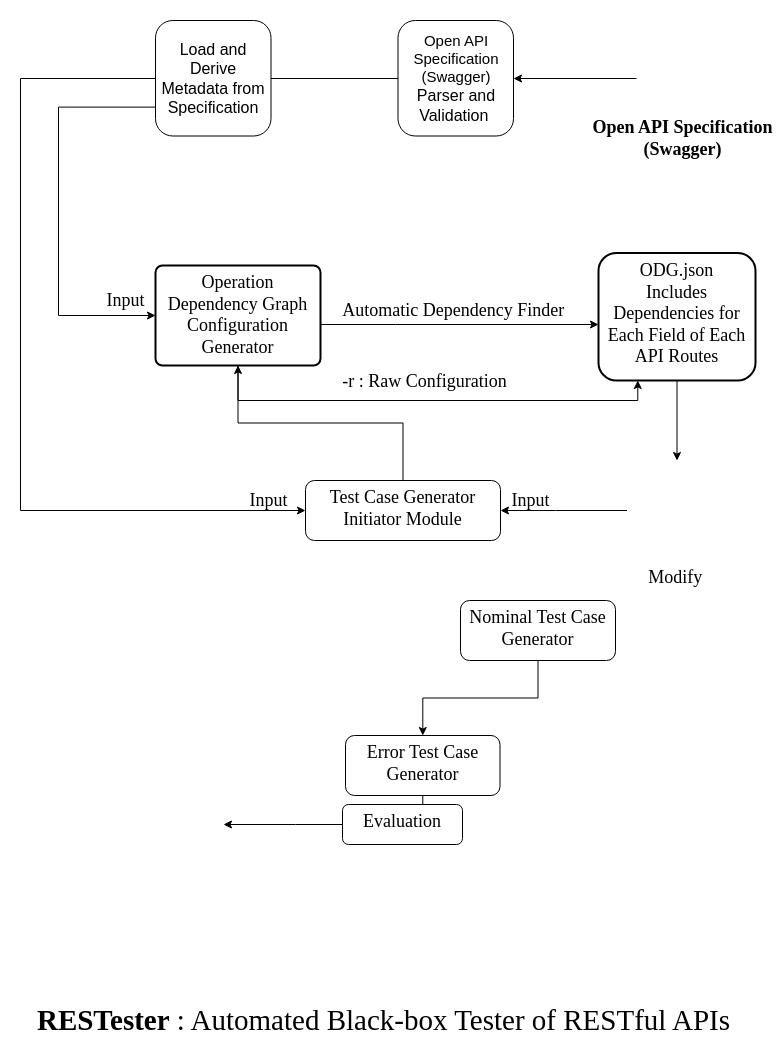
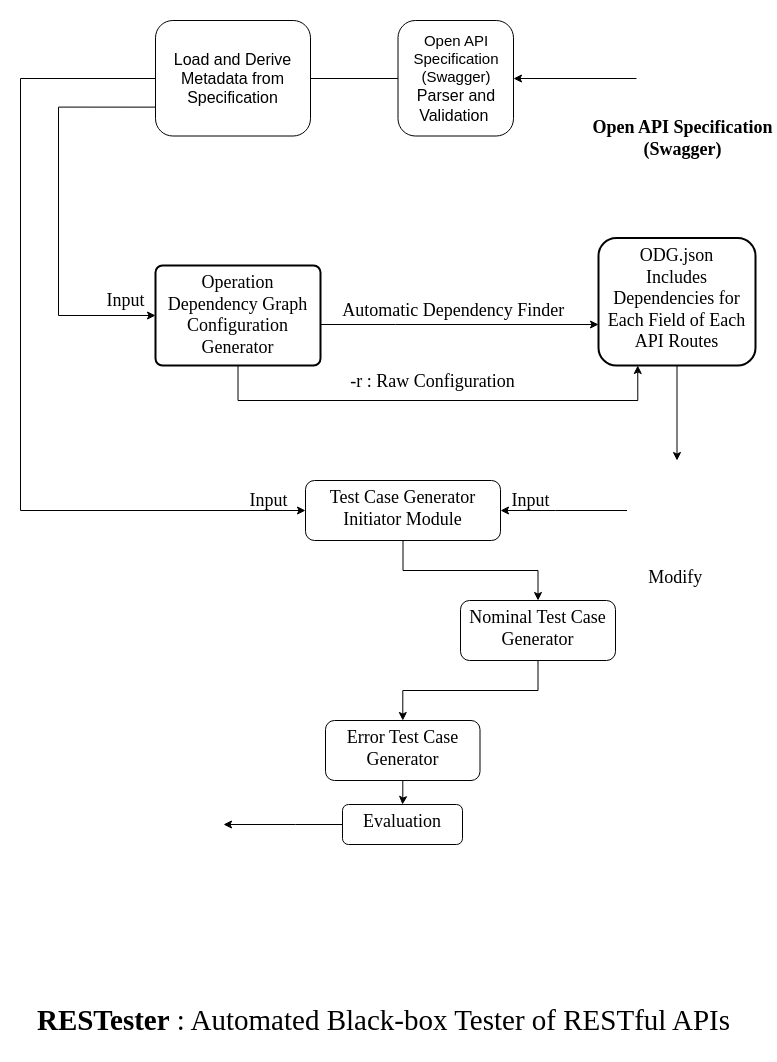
(213, 78) -> (233, 78)
(677, 317) -> (677, 302)
(339, 423) -> (467, 571)
(423, 766) -> (403, 751)
